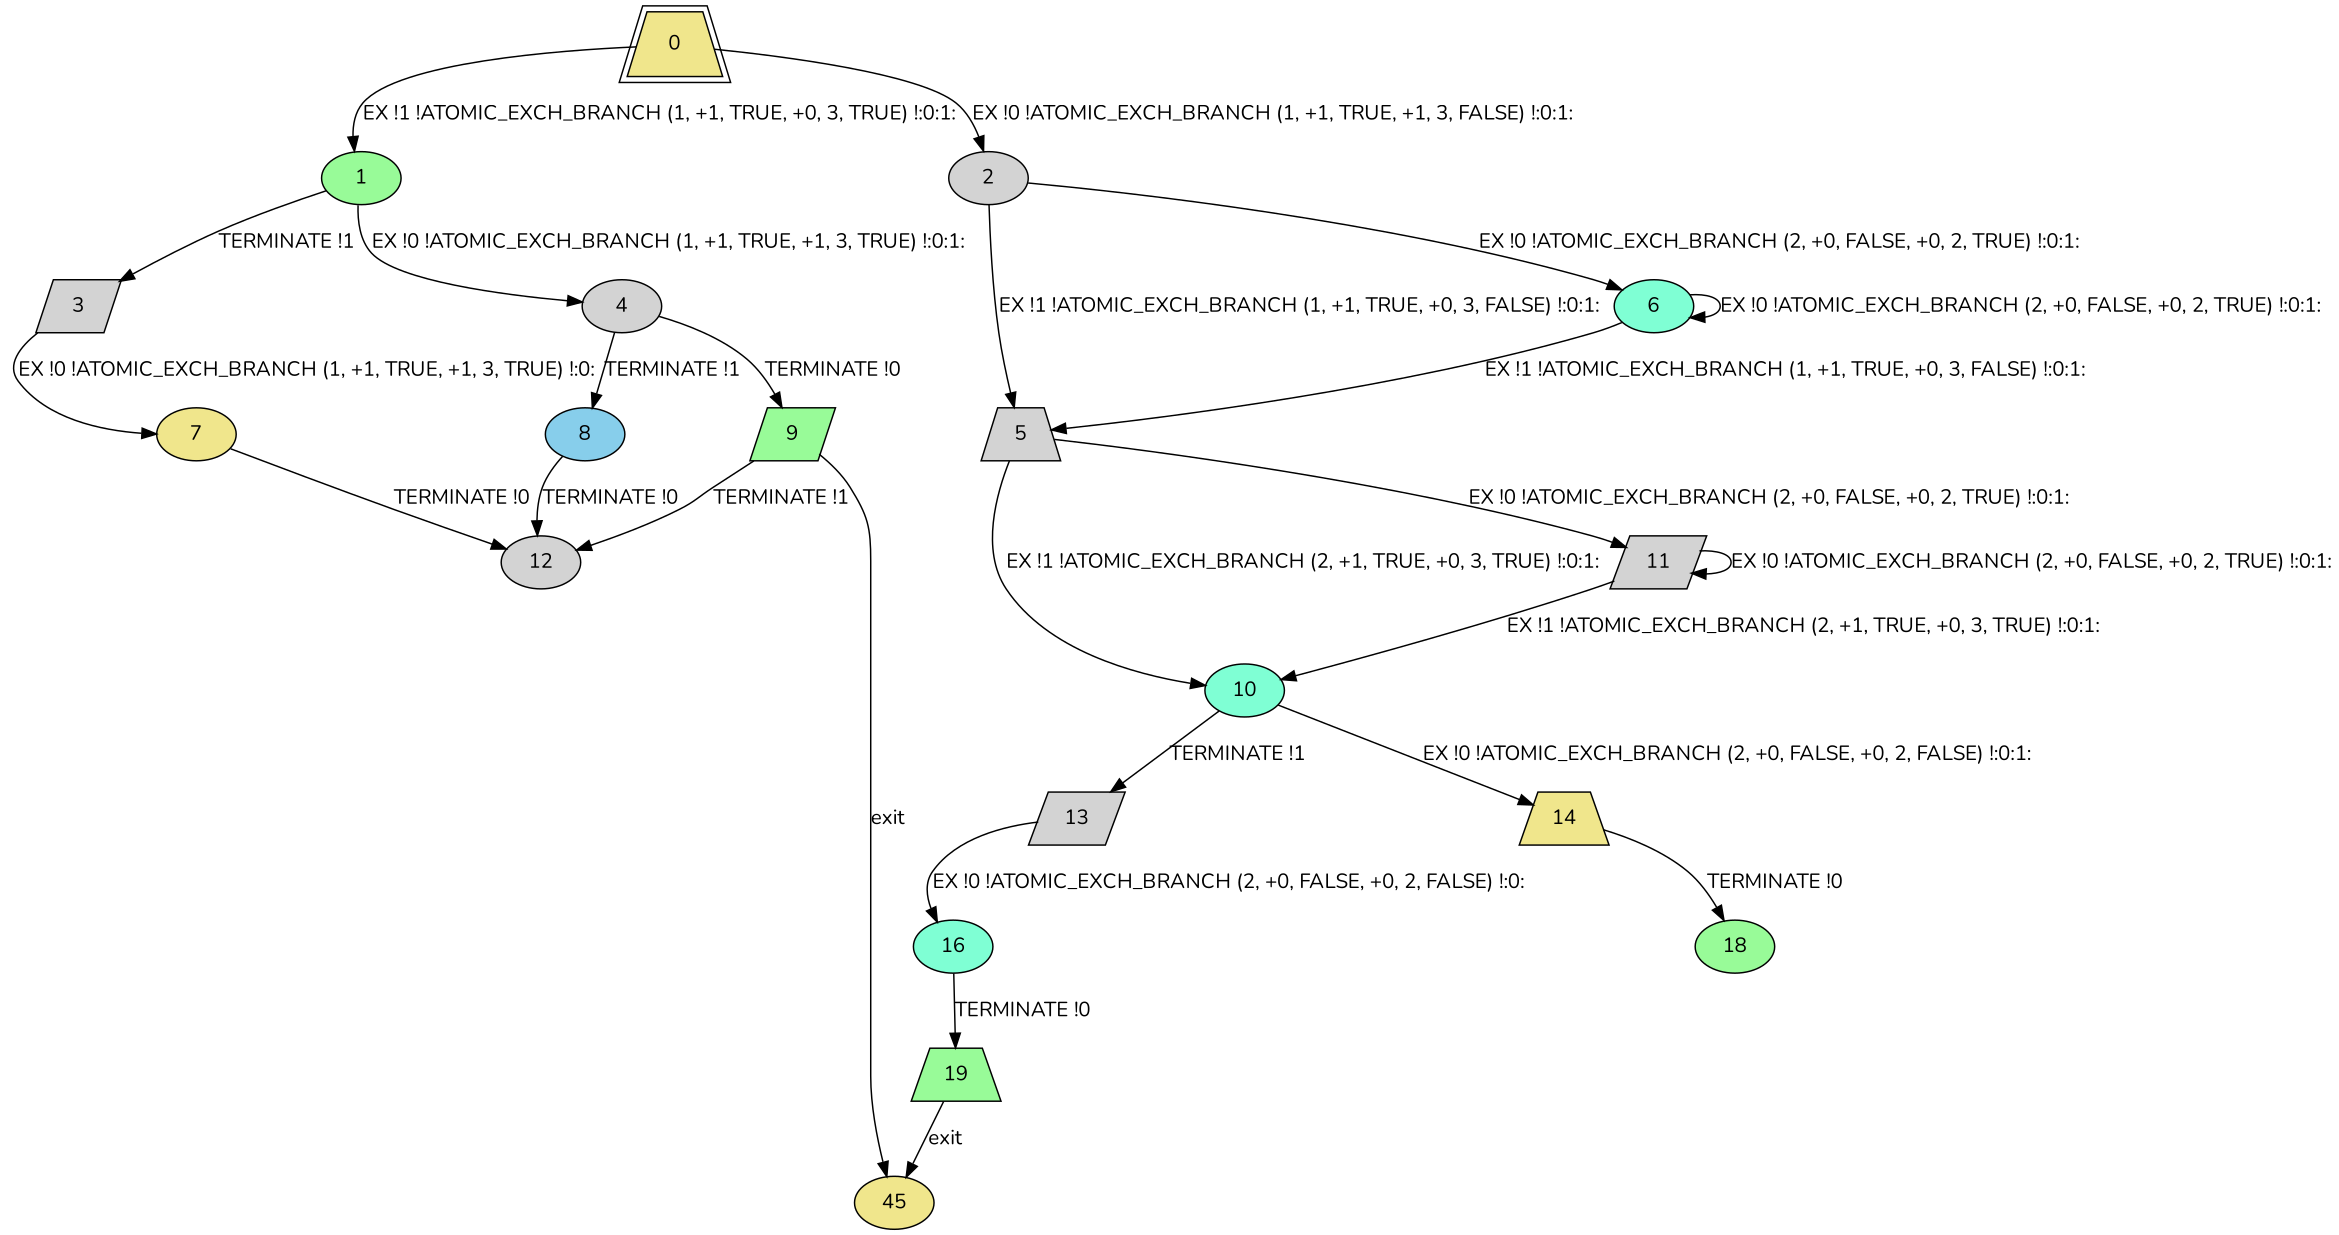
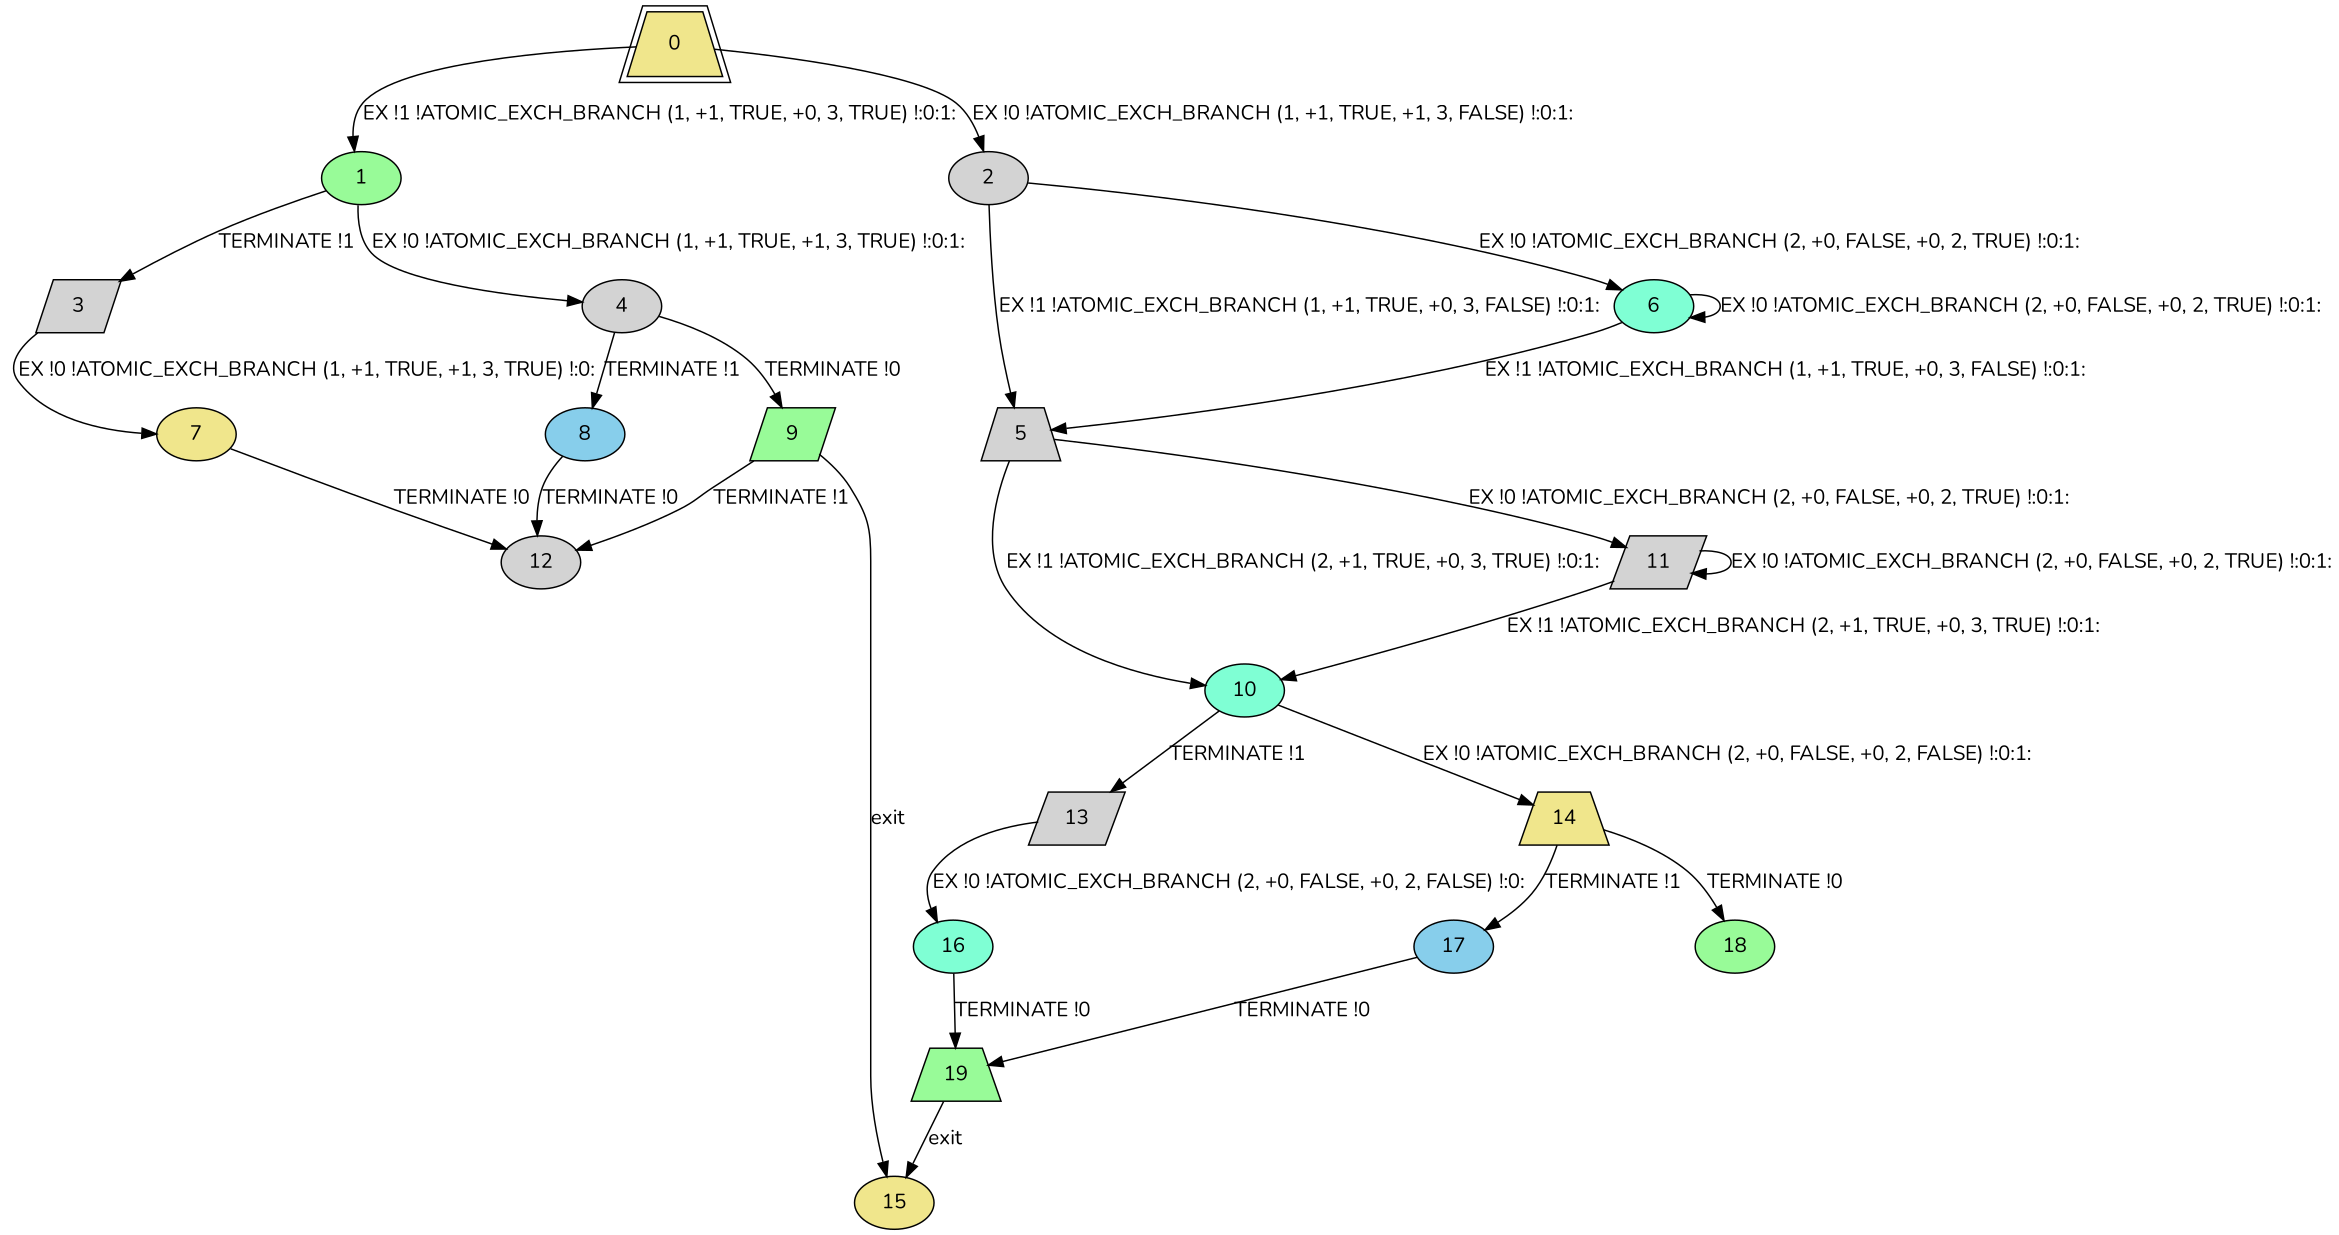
none -> (1454, 947)
(894, 1203) -> (894, 1203)
